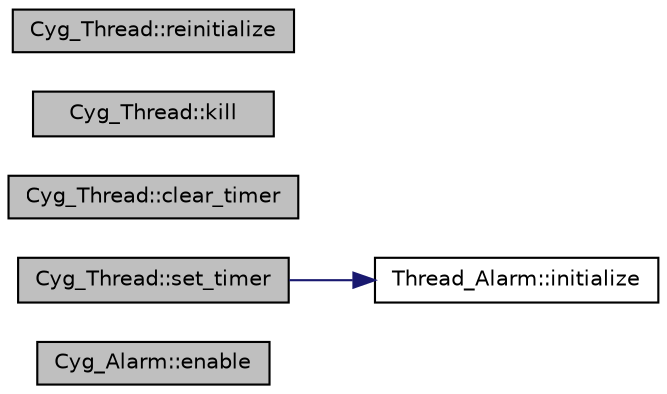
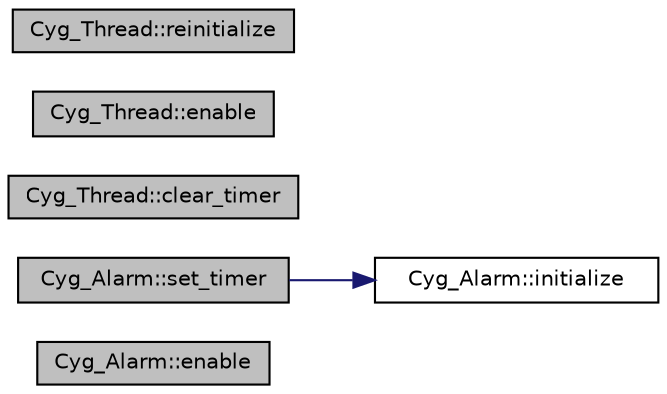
(153, 114) -> (153, 114)
(153, 280) -> (153, 280)
(517, 280) -> (517, 280)
